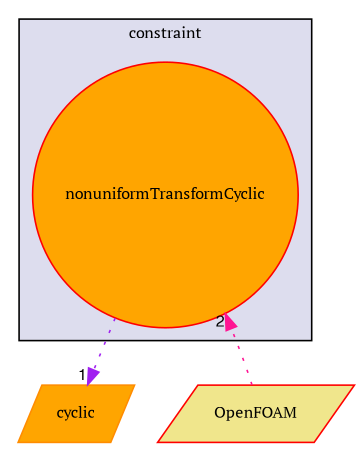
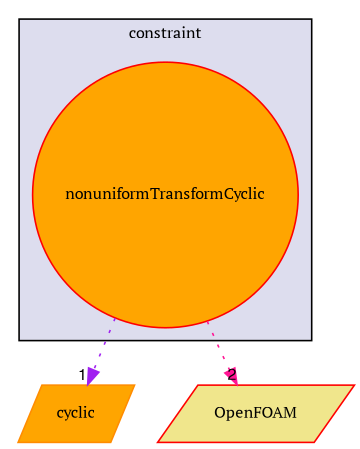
(242, 357) -> (220, 351)
